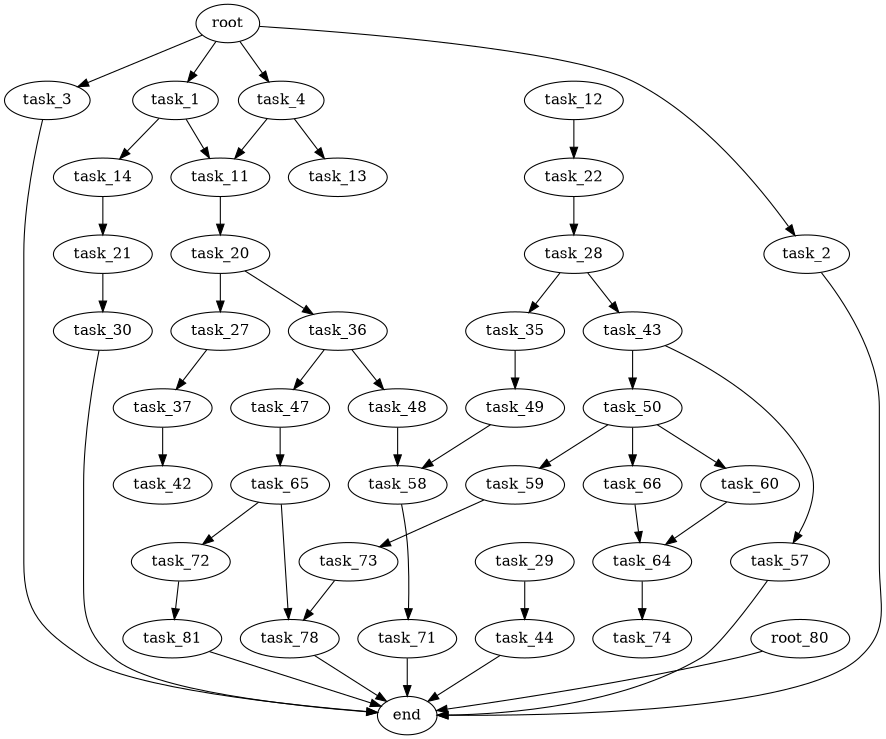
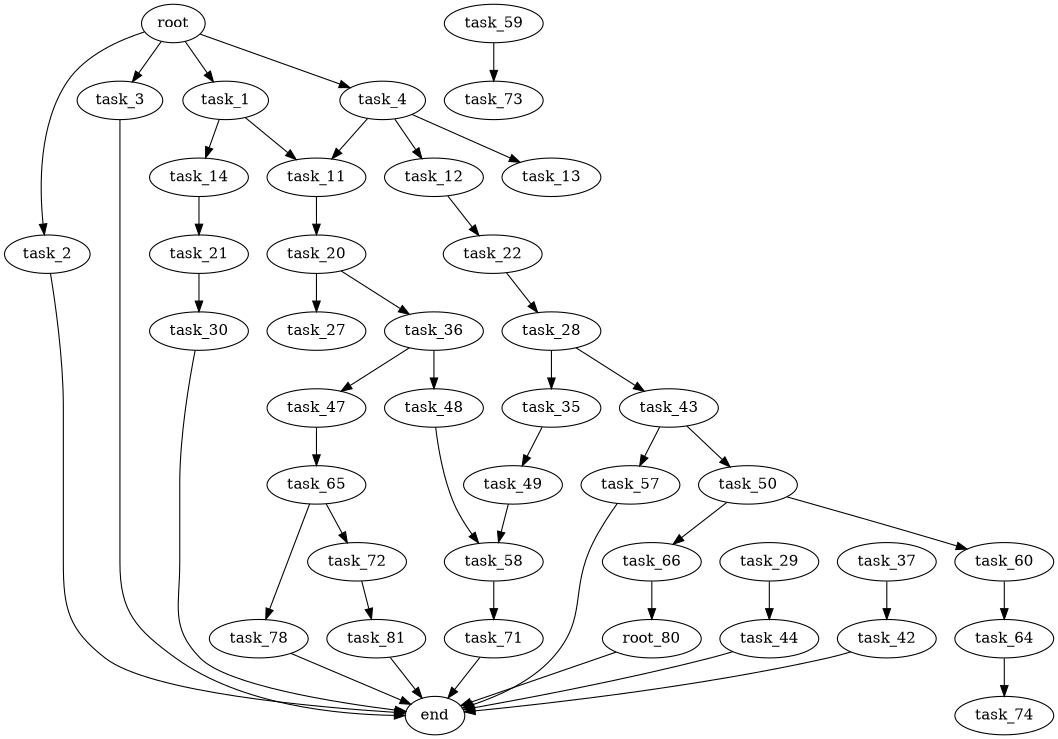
none -> (405, 134)
(195, 365) -> none
(579, 443) -> none
(637, 518) -> (652, 595)
(322, 596) -> none
none -> (664, 688)
